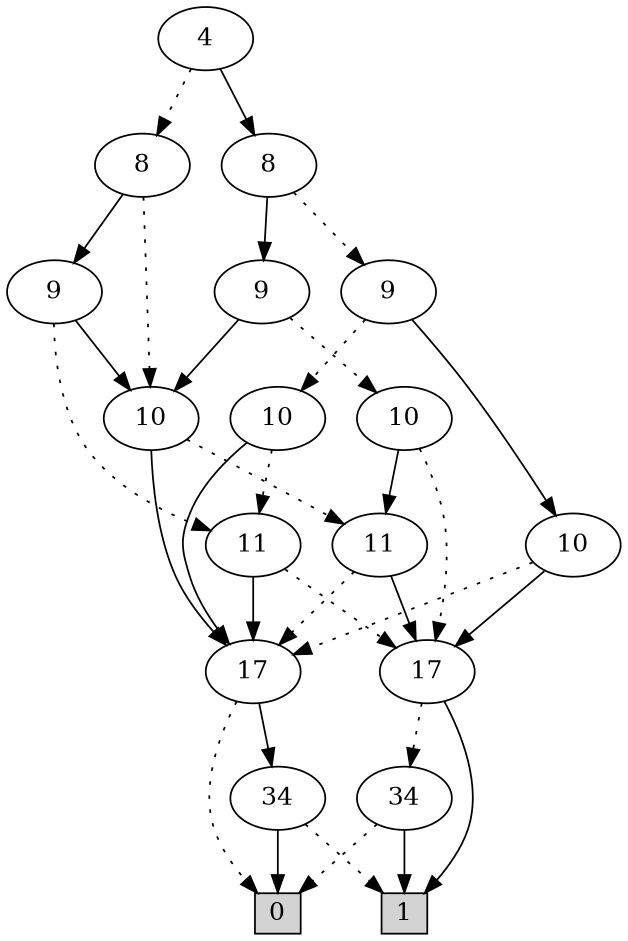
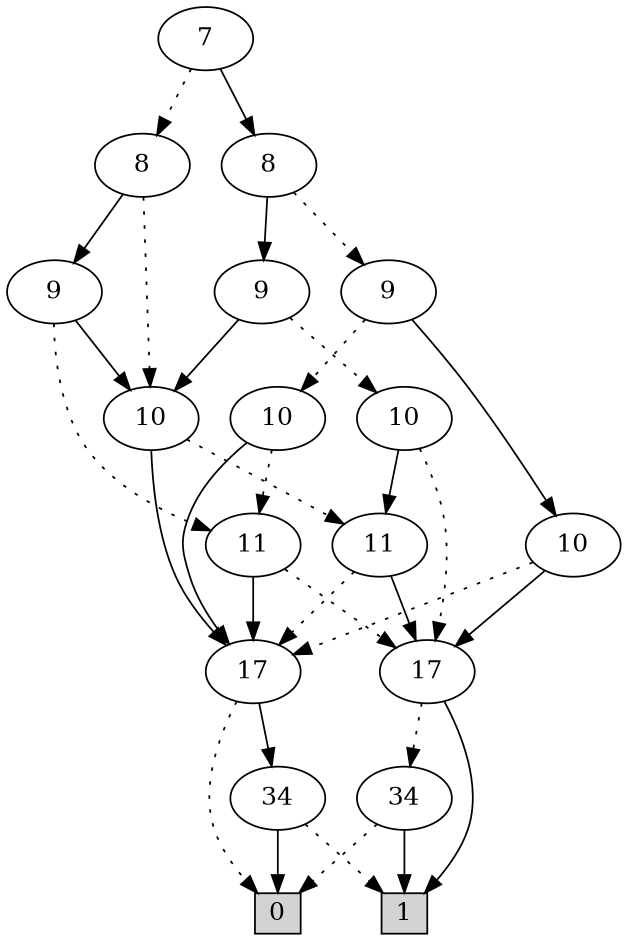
(206, 39) -> (206, 39)
